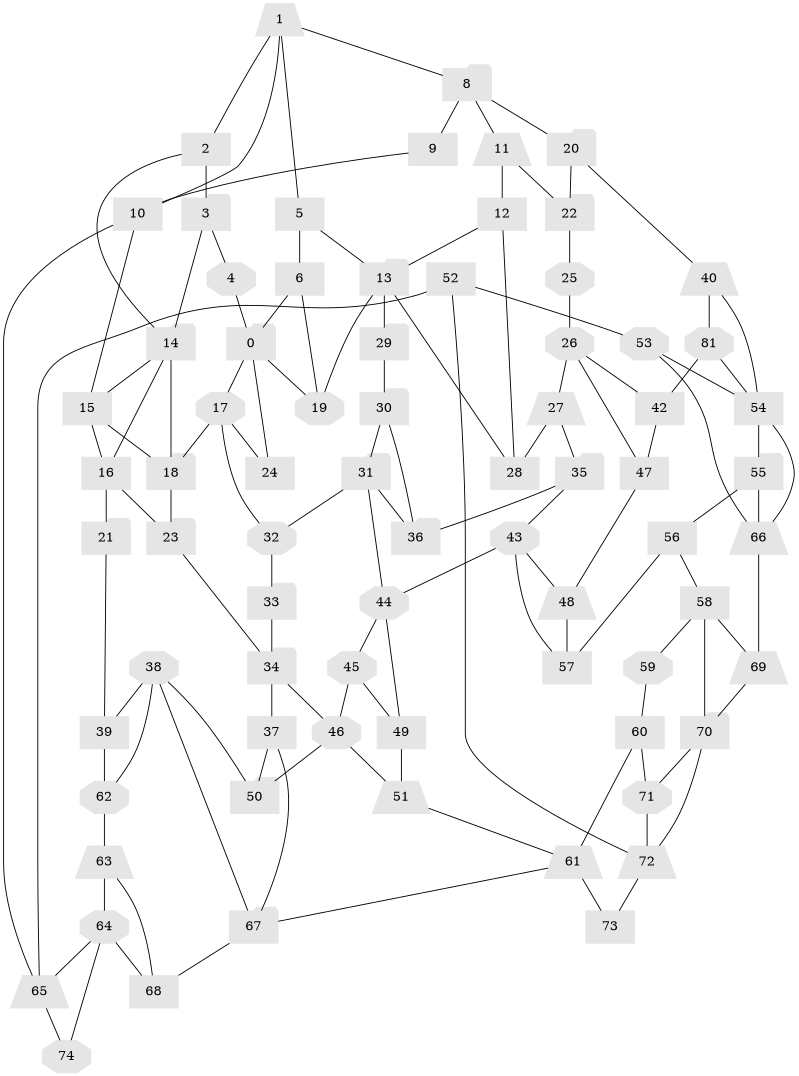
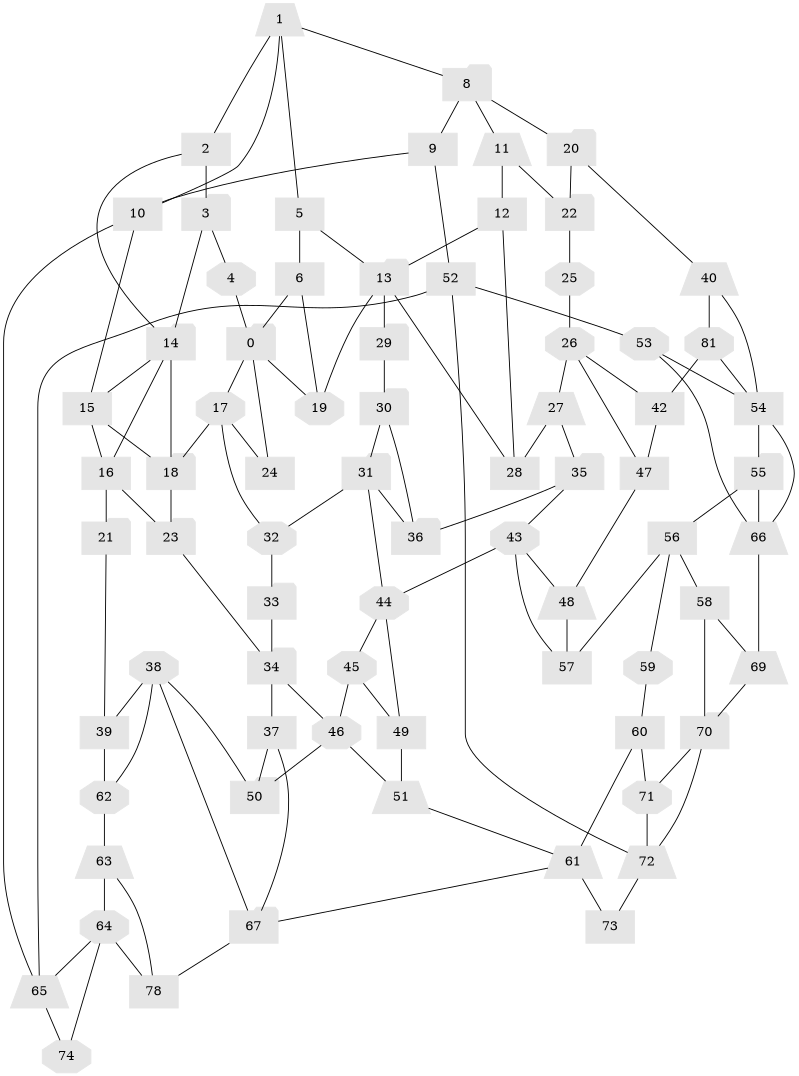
none -> (442, 214)
(676, 636) -> (660, 603)
(154, 992) -> (154, 992)
